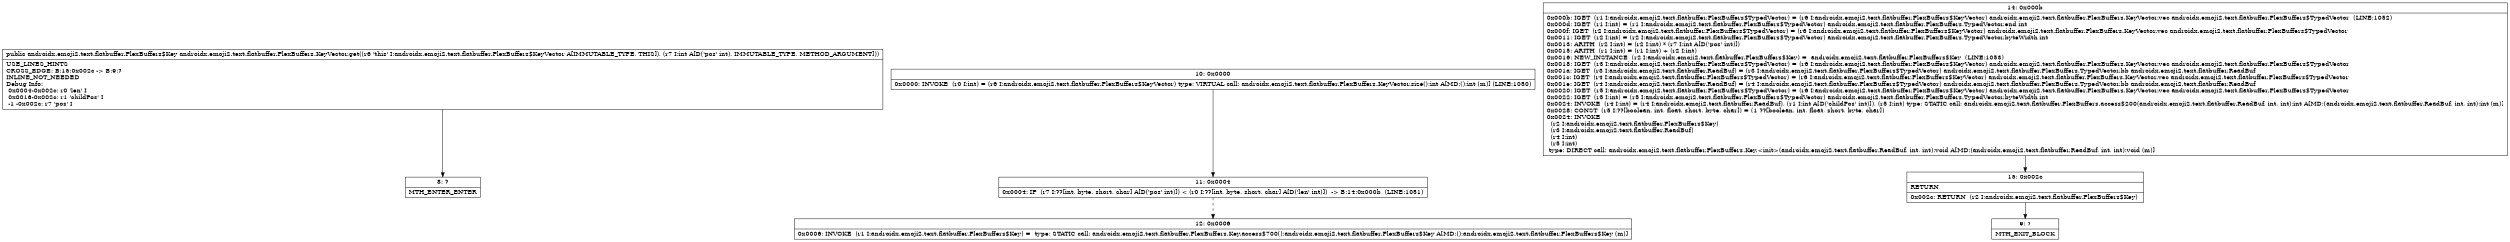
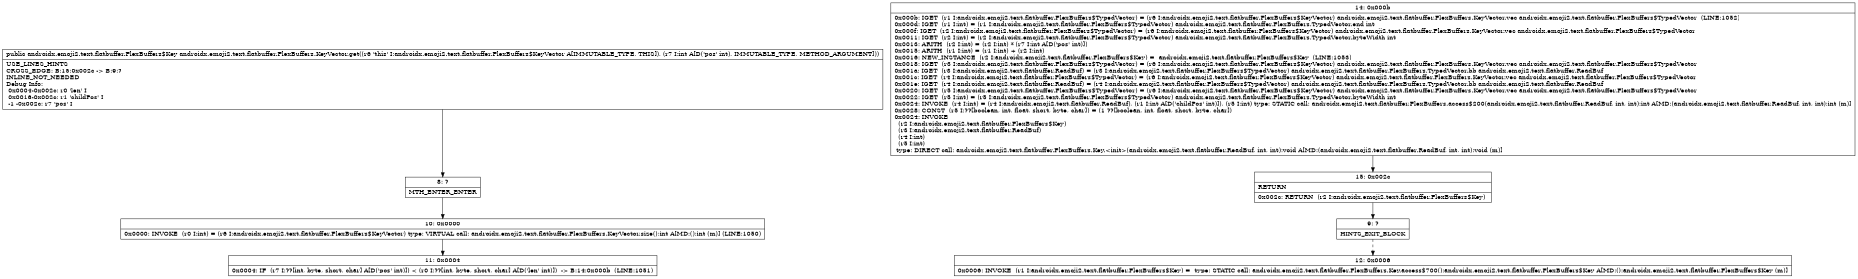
none -> (443, 206)
(1213, 206) -> (1373, 245)
(2025, 234) -> (1373, 234)
